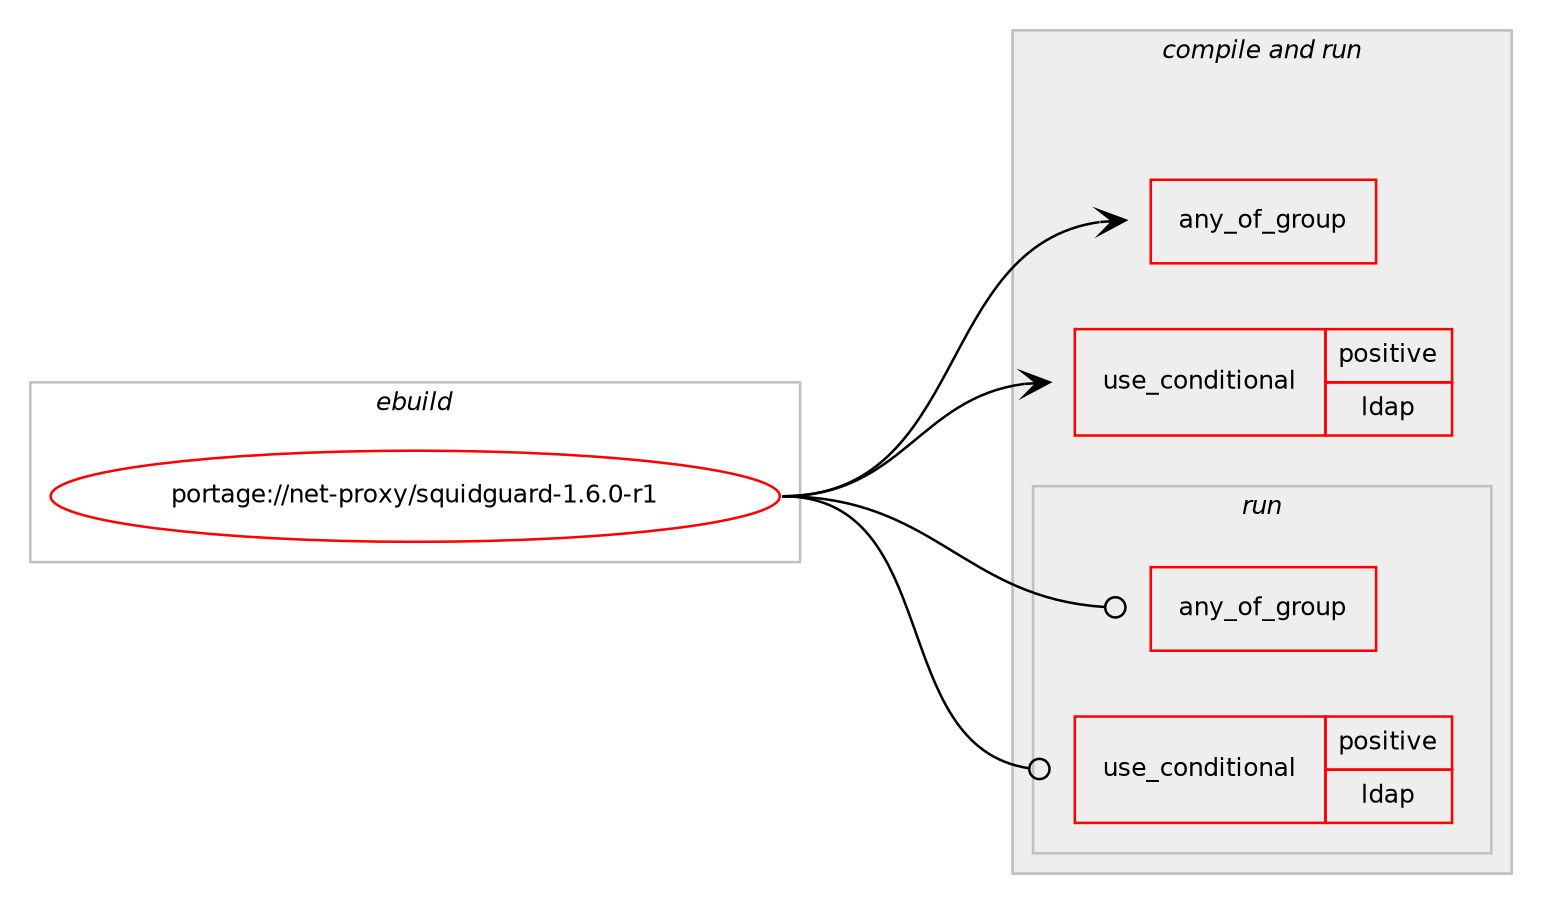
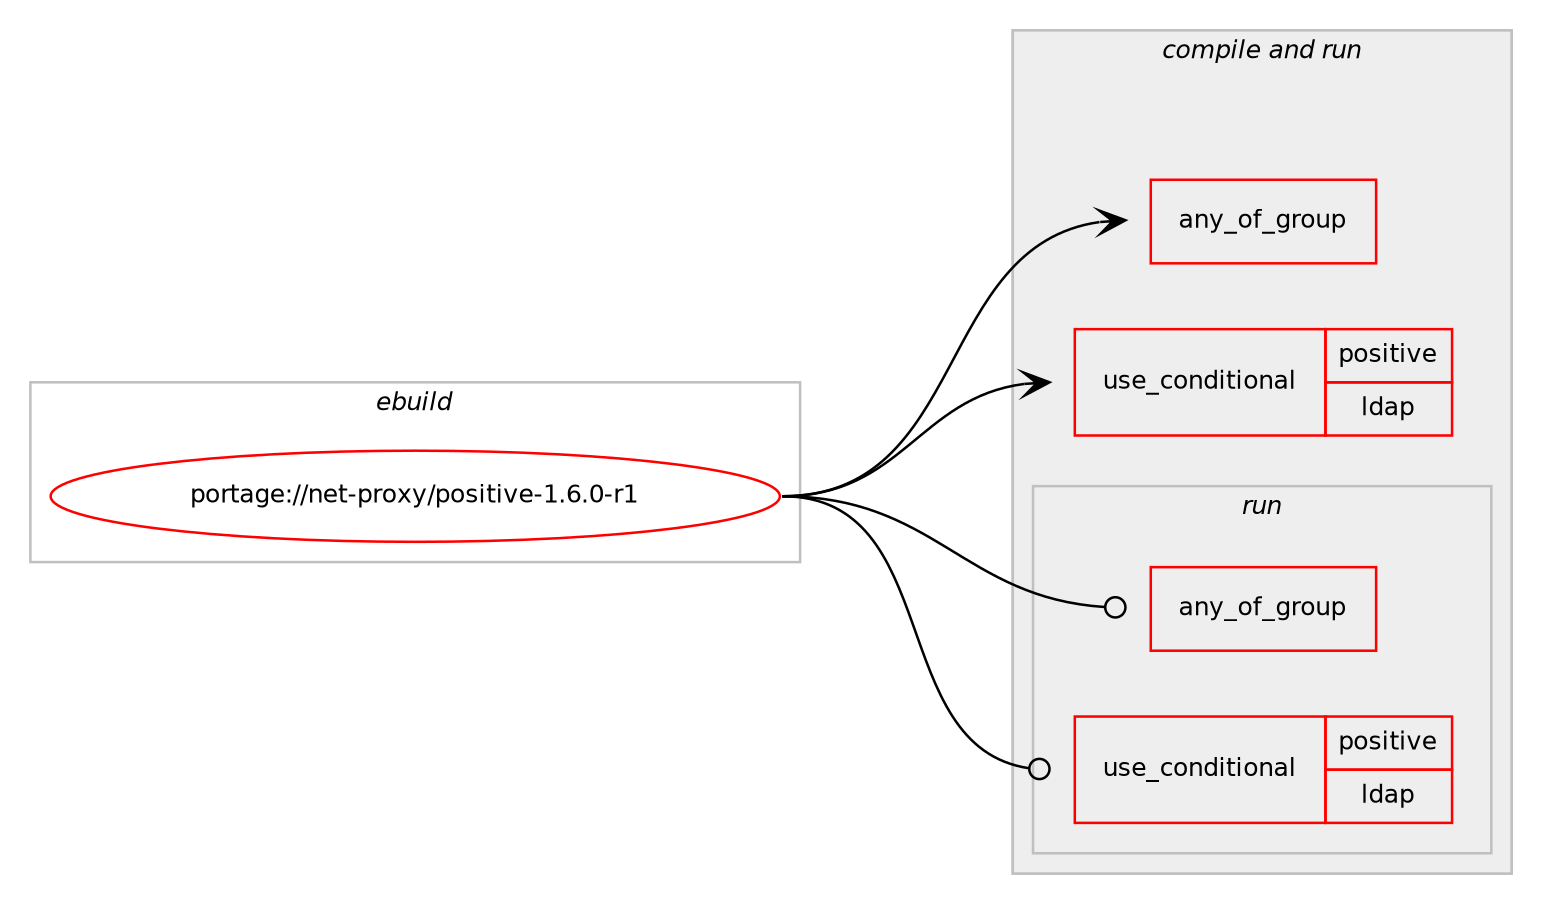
(415, 496) -> (415, 496)
